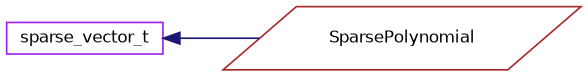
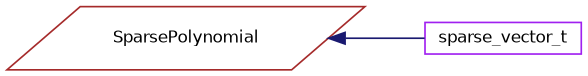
(220, 38) -> (385, 38)
